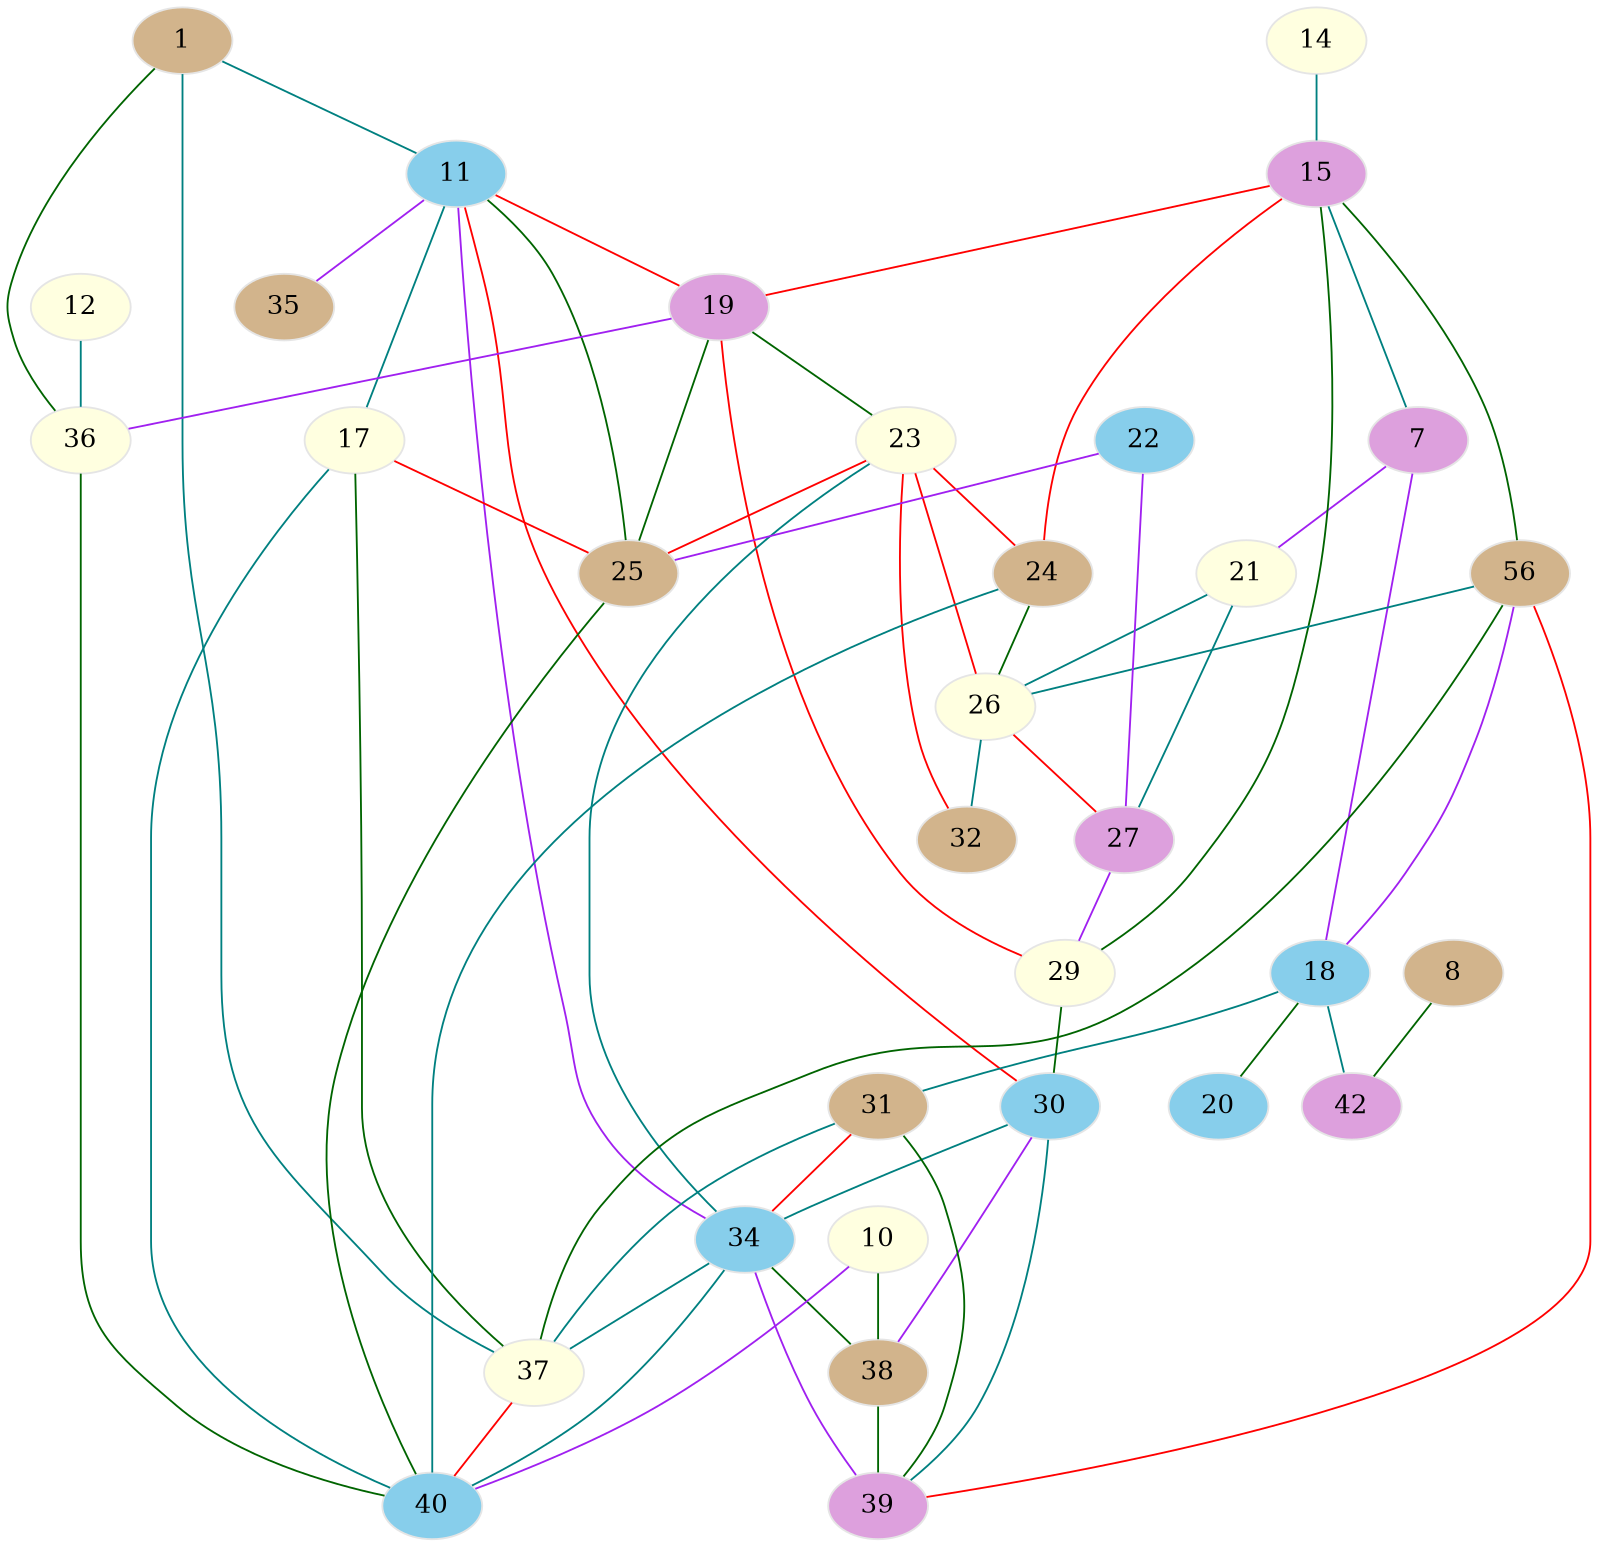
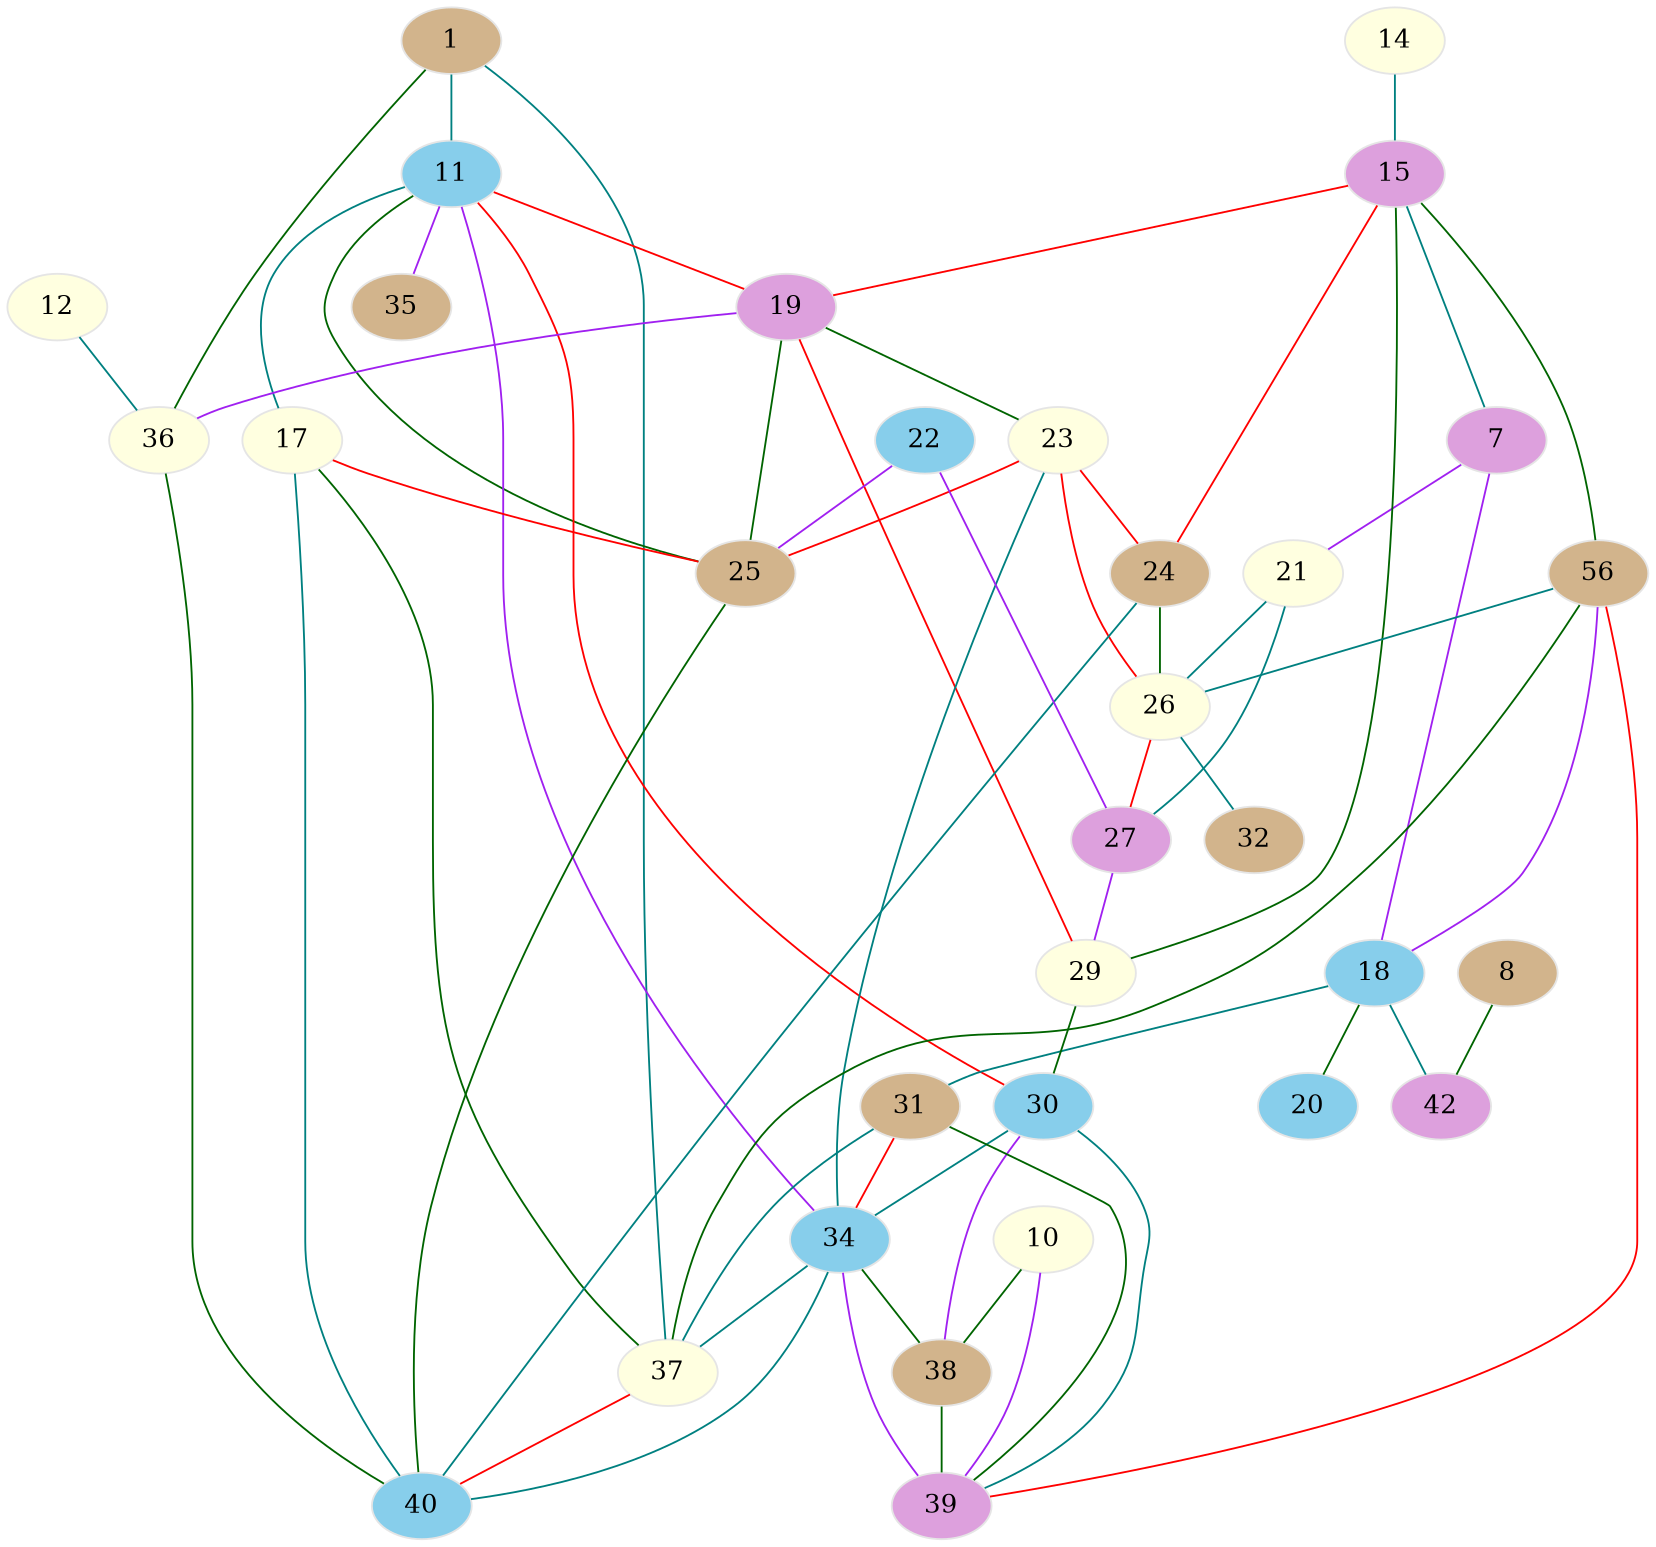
(904, 645) -> none
(673, 1397) -> (1018, 1380)
